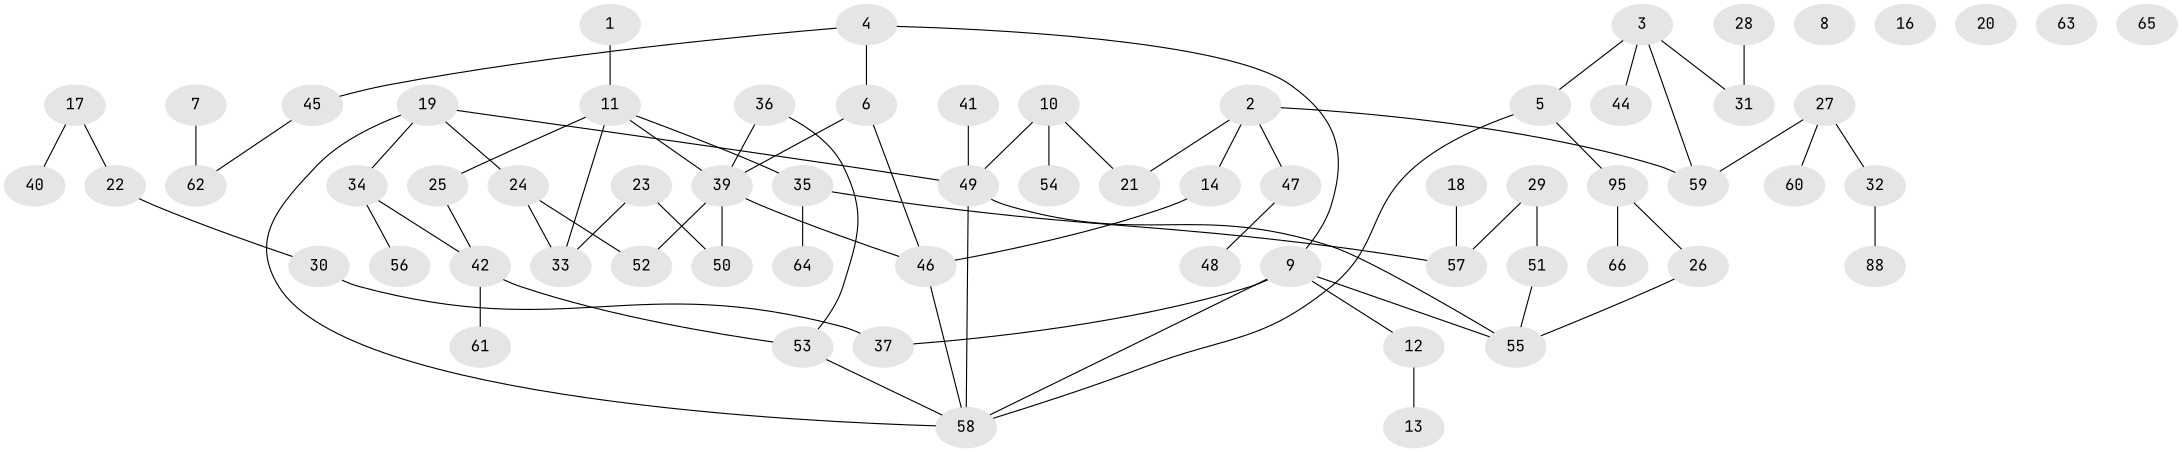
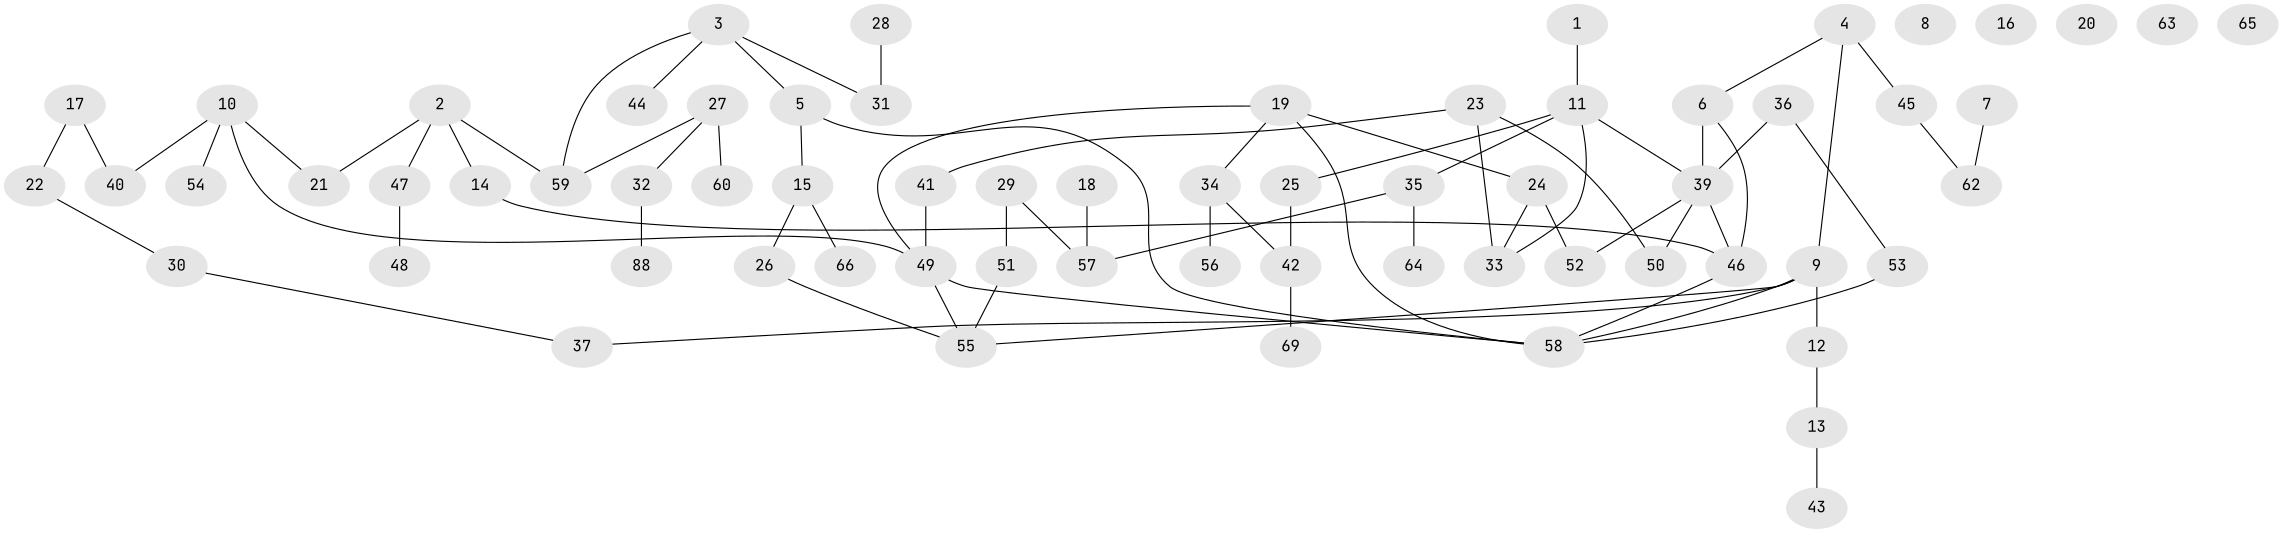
none -> (1196, 134)
none -> (171, 145)
(1618, 186) -> (803, 186)
(637, 318) -> none
(480, 347) -> (1291, 347)
none -> (1817, 508)
